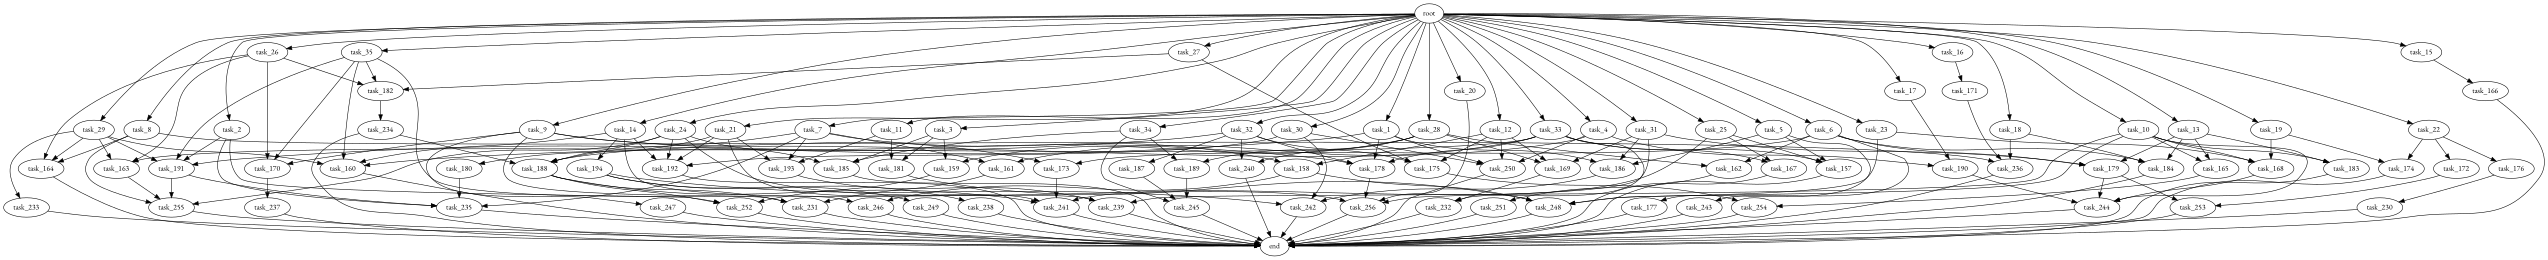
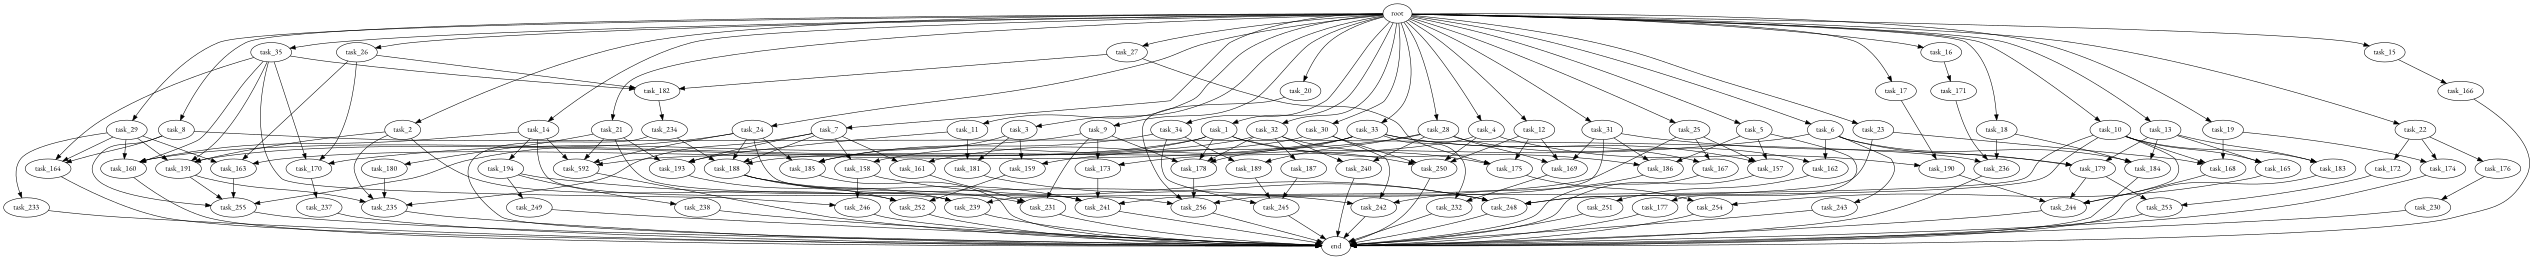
(145, 79) -> (145, 97)
(1402, 149) -> (977, 149)
(665, 169) -> (576, 169)
(663, 207) -> none
